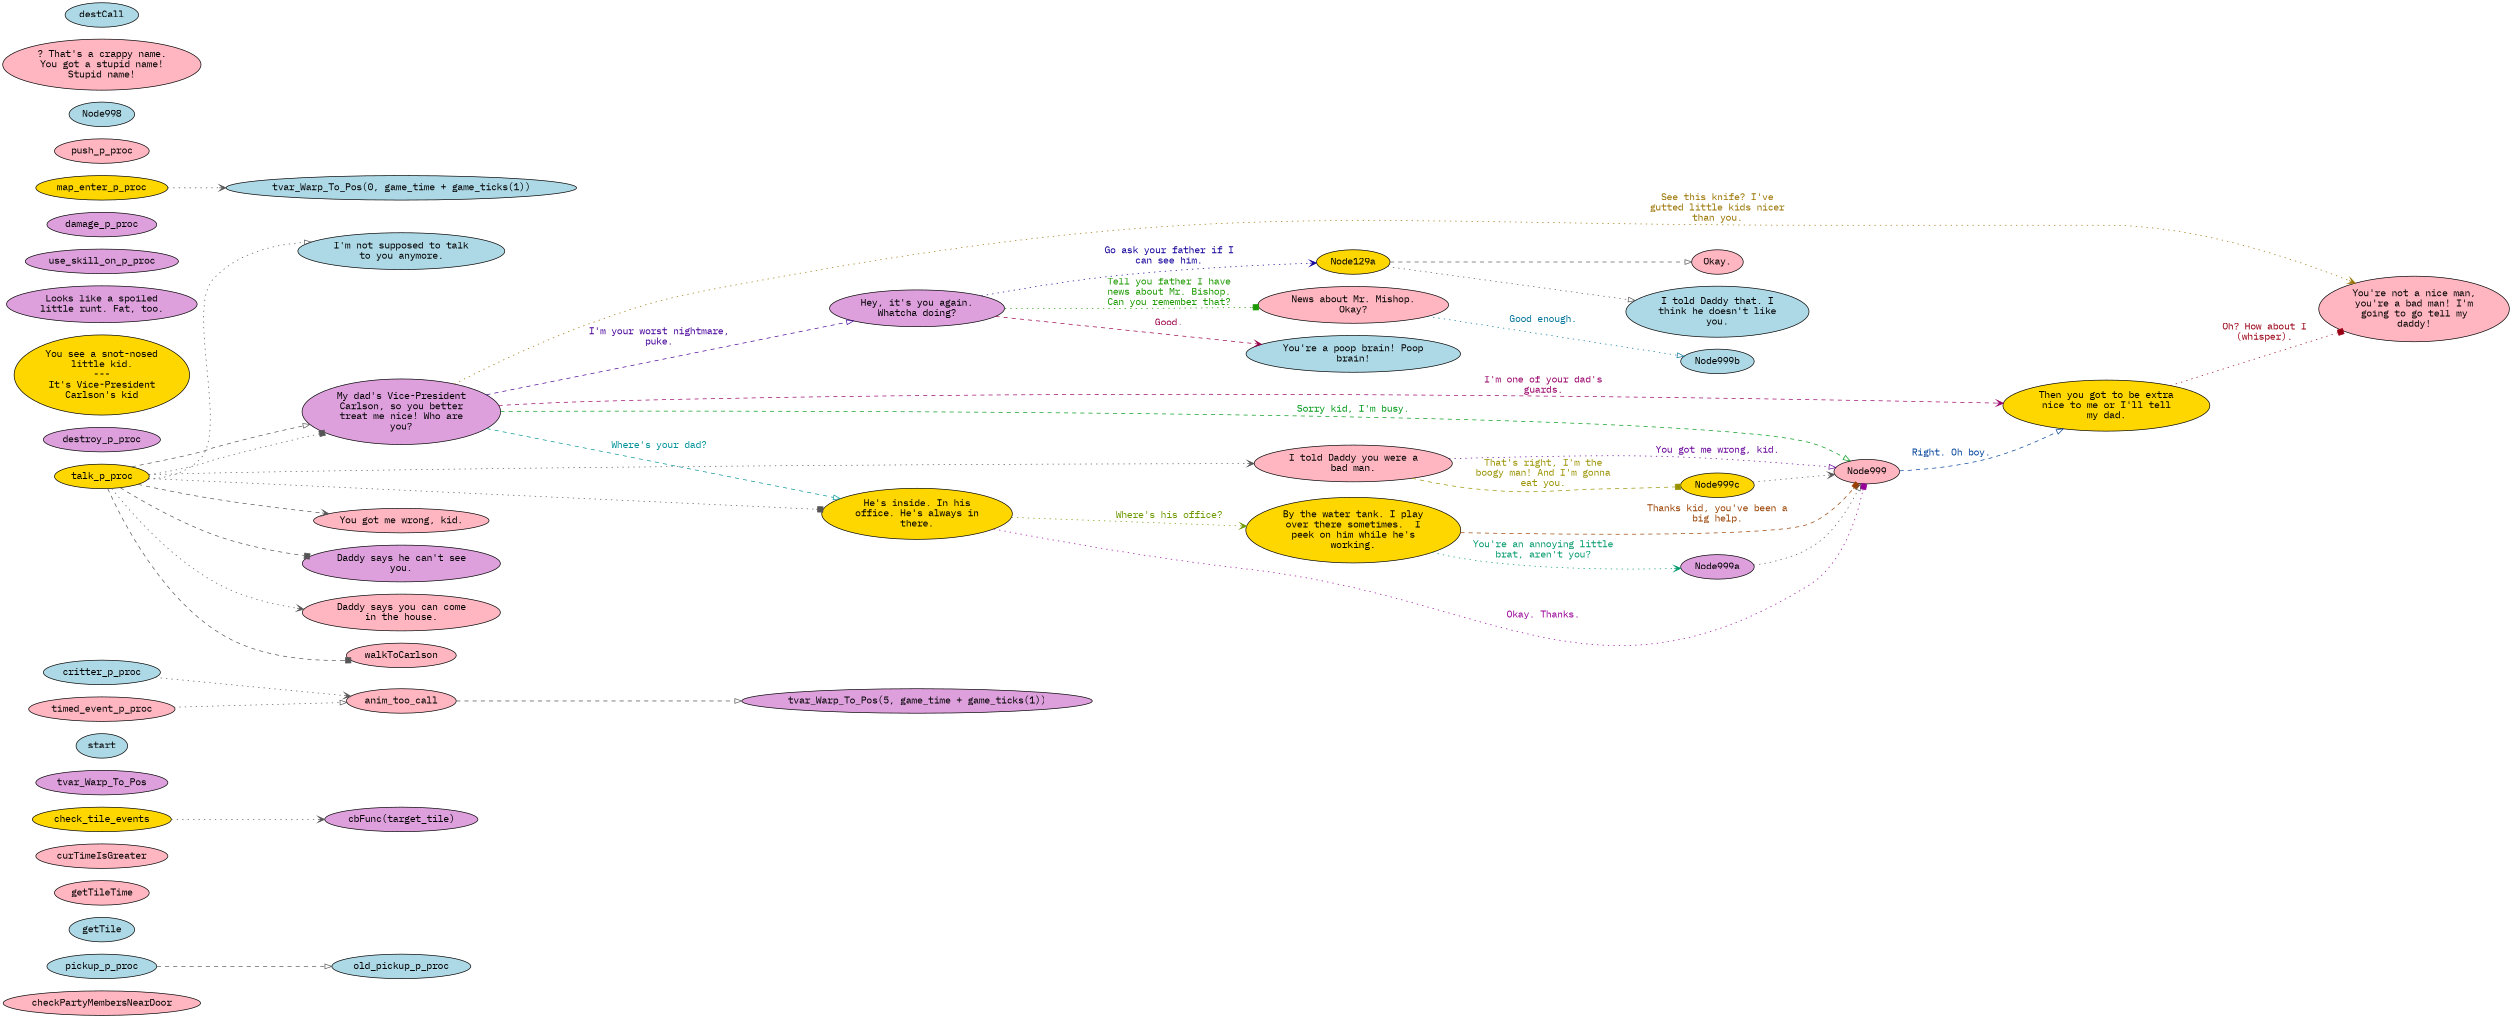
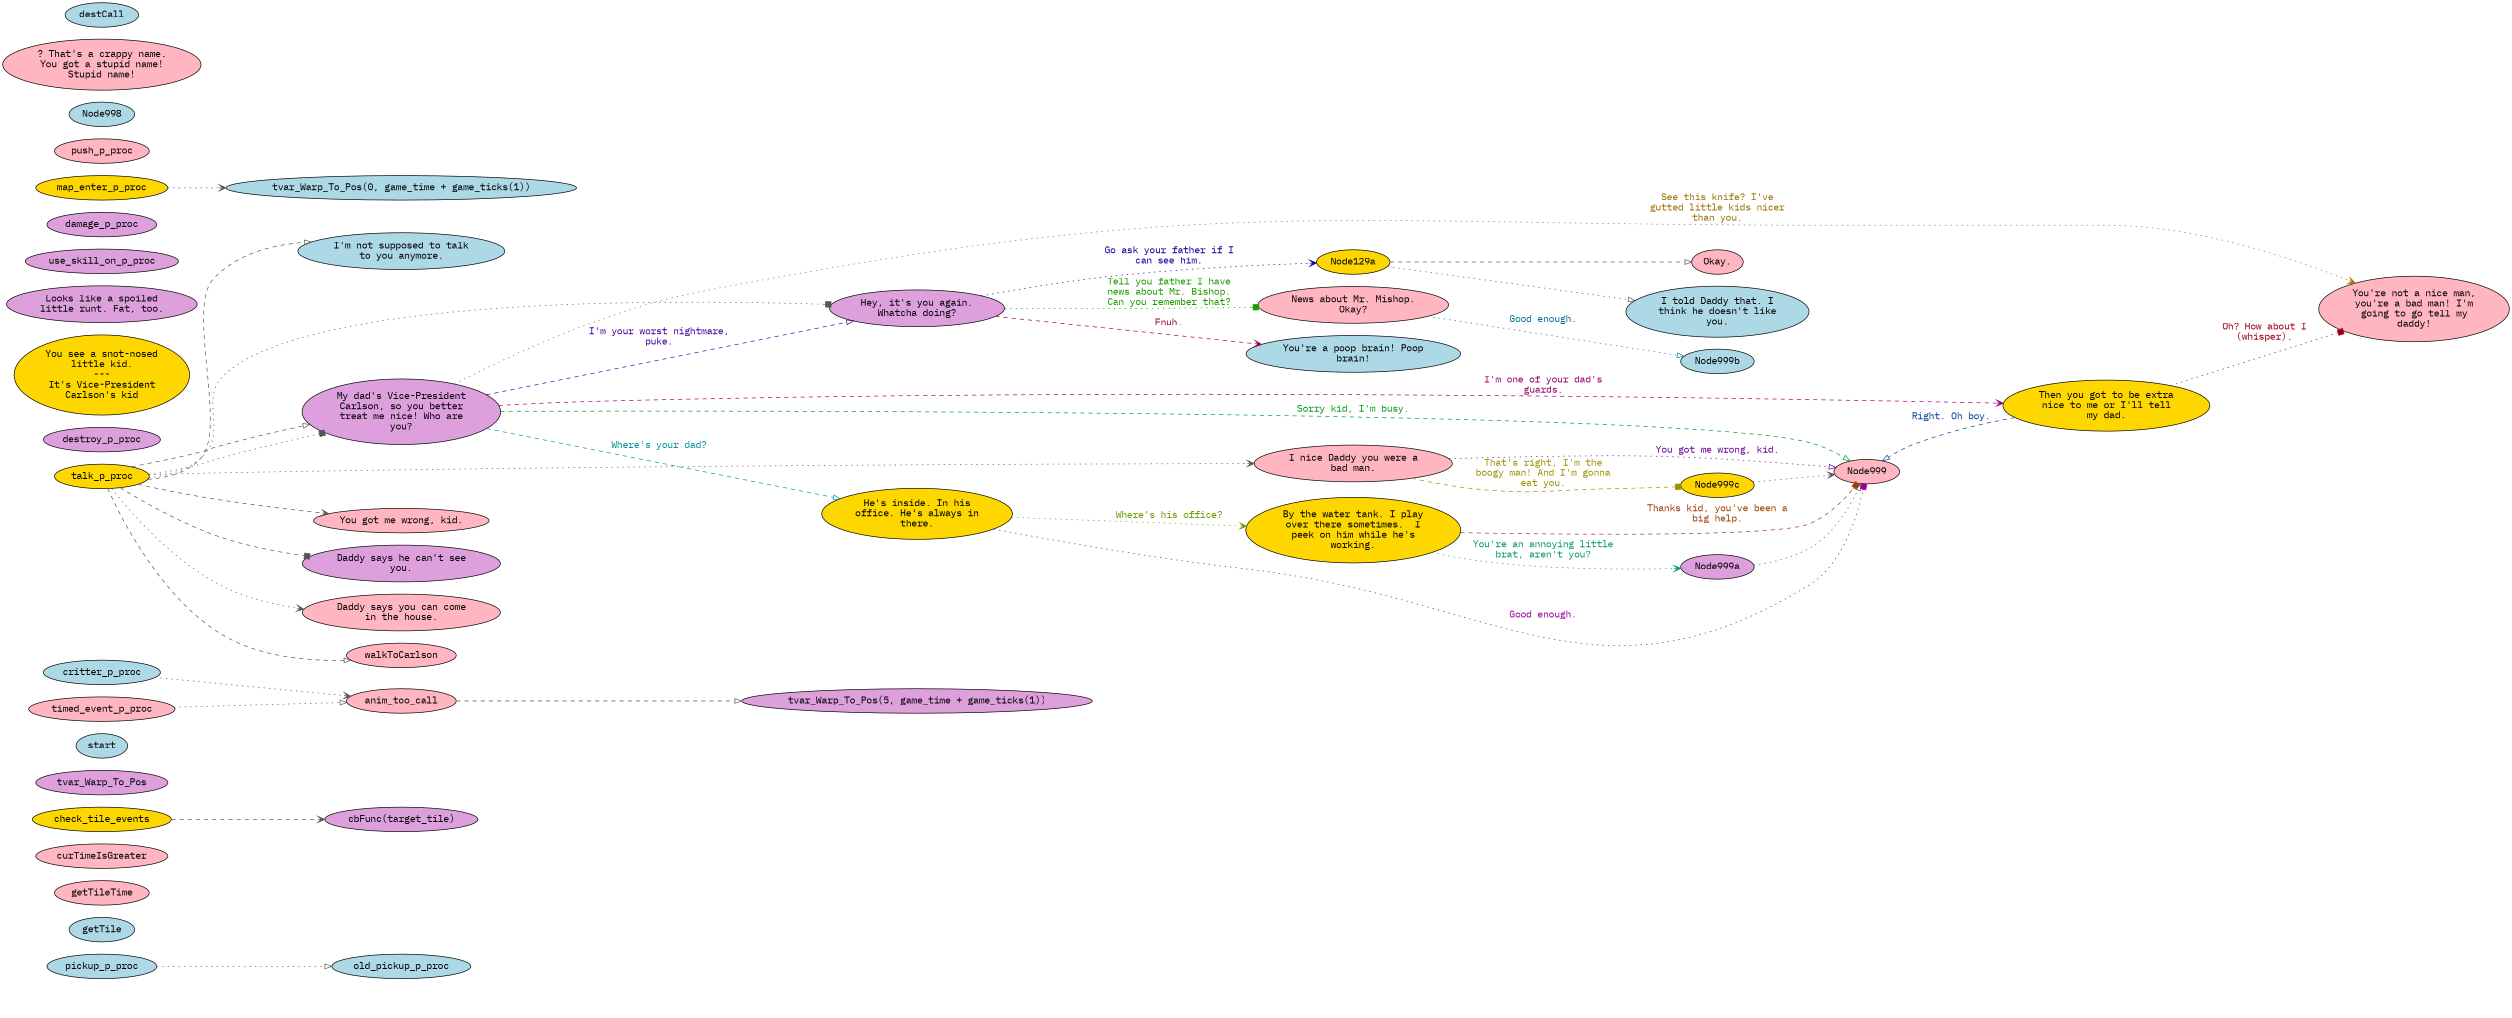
(1169, 323) -> (1169, 323)
(205, 348) -> (205, 348)
(1981, 461) -> (1950, 432)
(1353, 463) -> (1353, 463)
(482, 494) -> (446, 313)
(1543, 615) -> (1543, 615)
(197, 616) -> (197, 616)
(244, 819) -> (244, 819)
(241, 966) -> (241, 966)
(102, 1003) -> none
